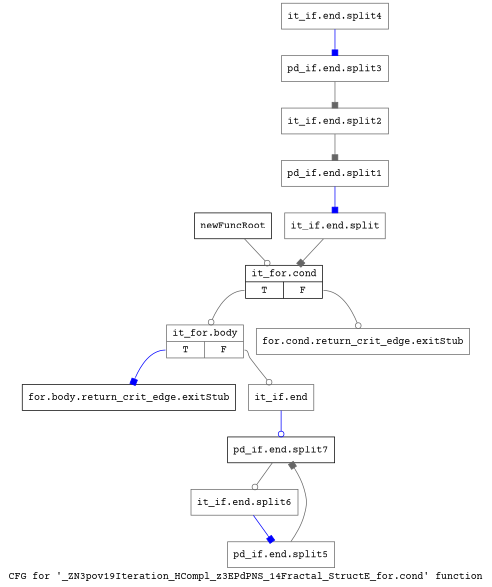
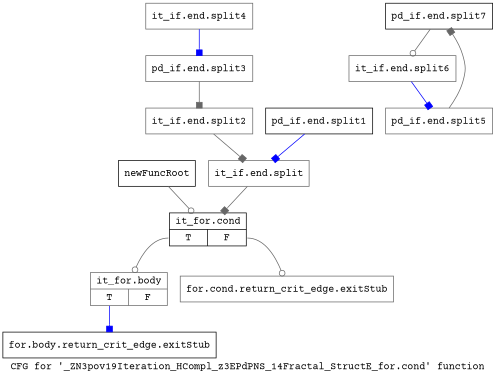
(335, 144) -> (226, 145)
(335, 173) -> (319, 121)
(281, 397) -> none
